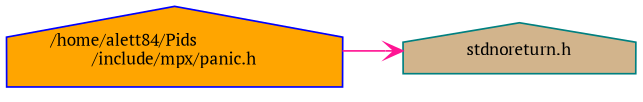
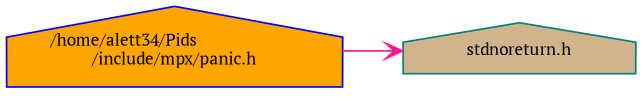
(175, 51) -> (175, 51)
